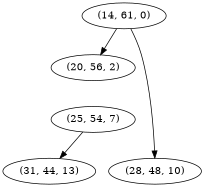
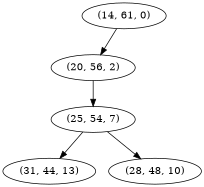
(149, 89) -> (121, 143)
none -> (93, 90)
